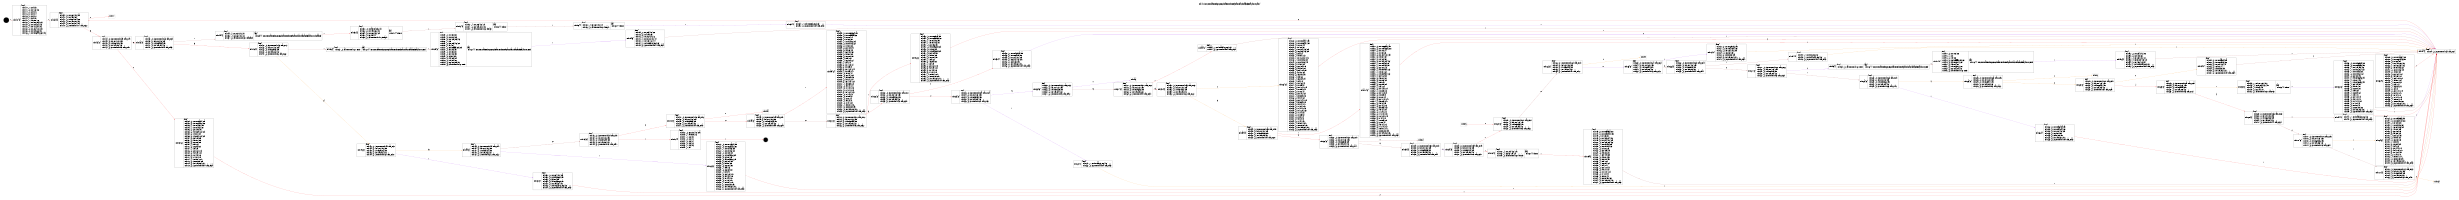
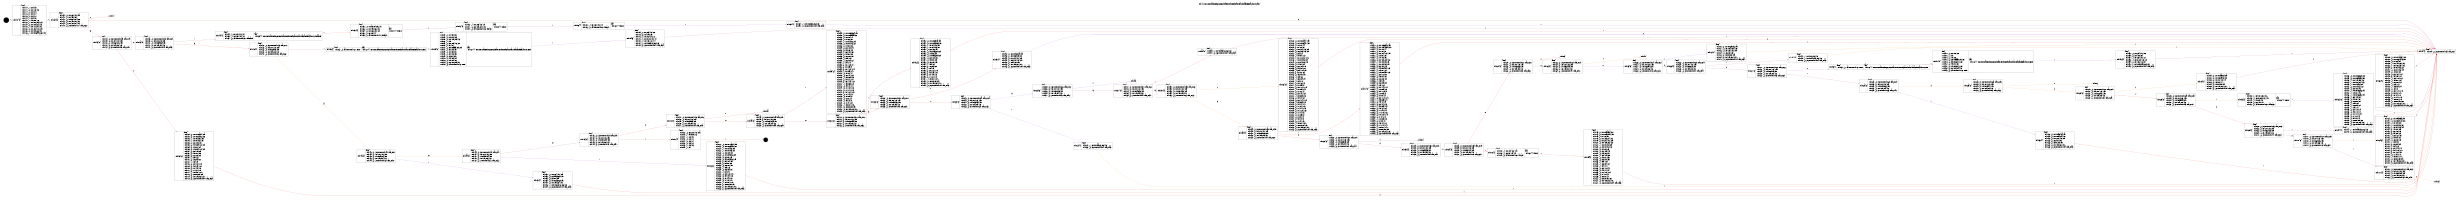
(1480, 124) -> (1546, 59)
